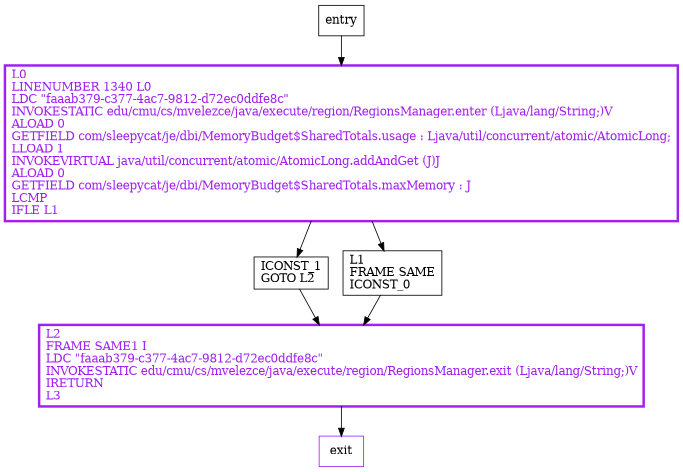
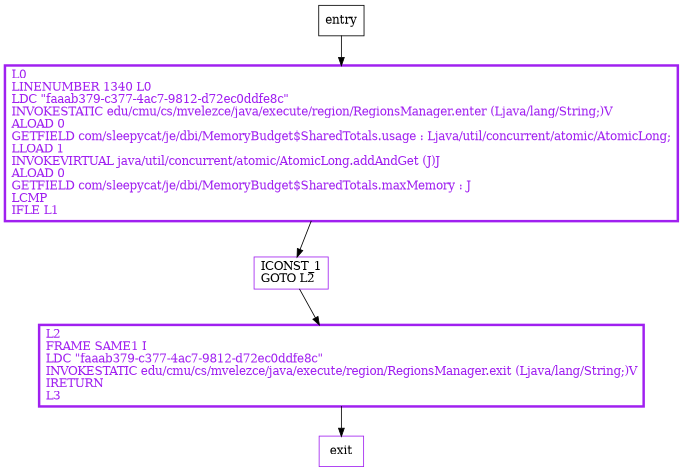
(291, 273) -> (291, 273)
(392, 273) -> none
